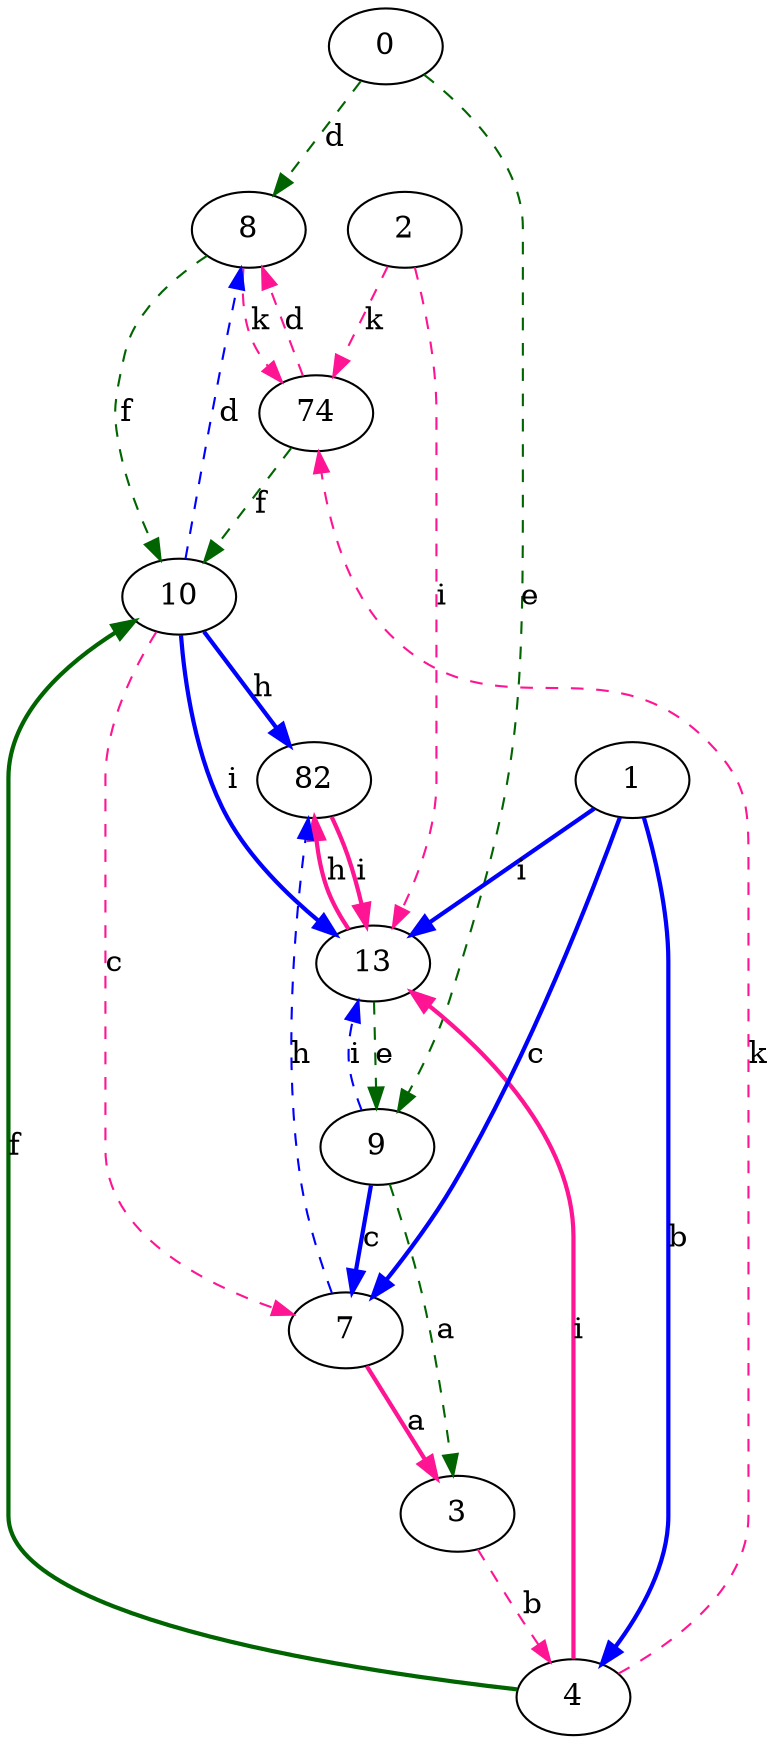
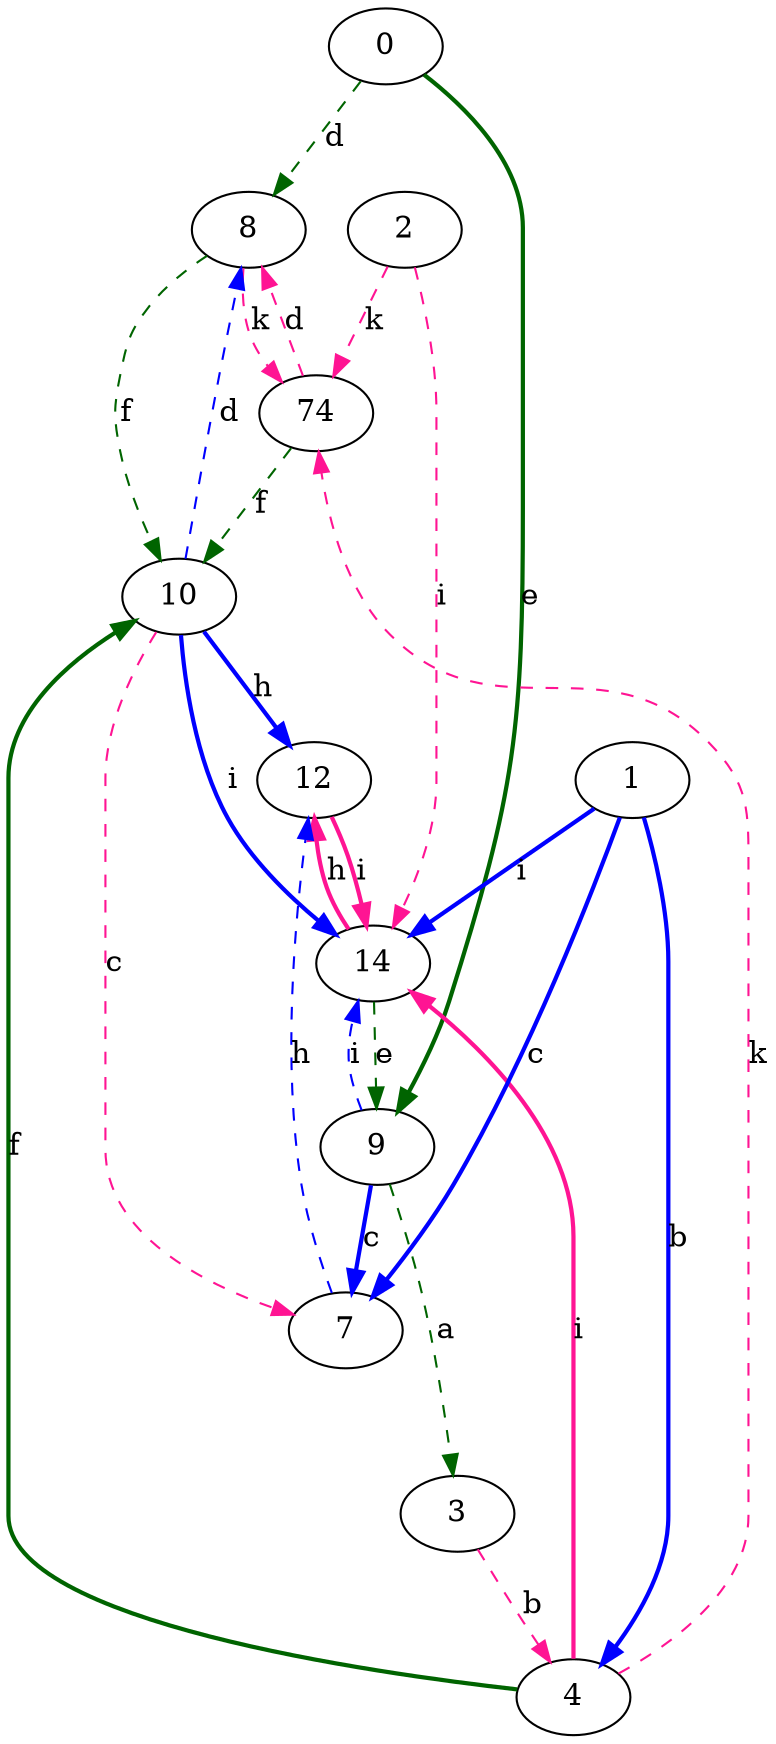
(522, 575) -> (522, 575)
(314, 780) -> (314, 780)
(373, 964) -> (373, 964)
(396, 1413) -> none
